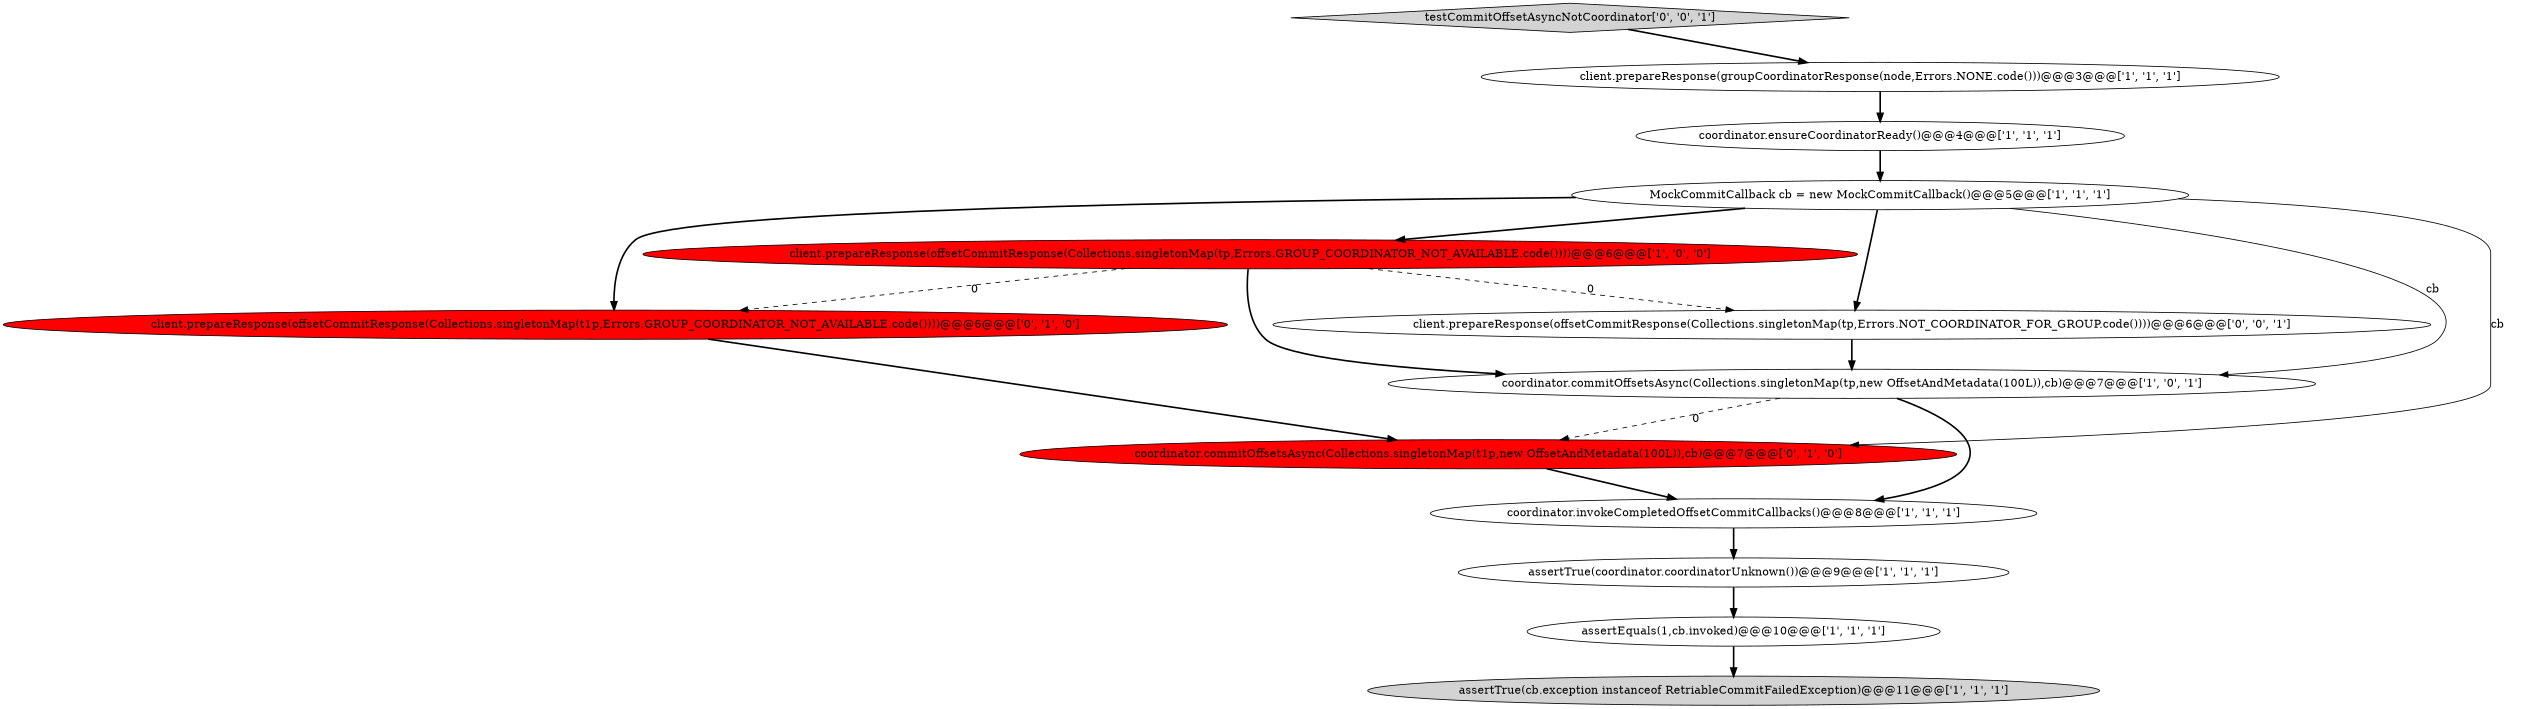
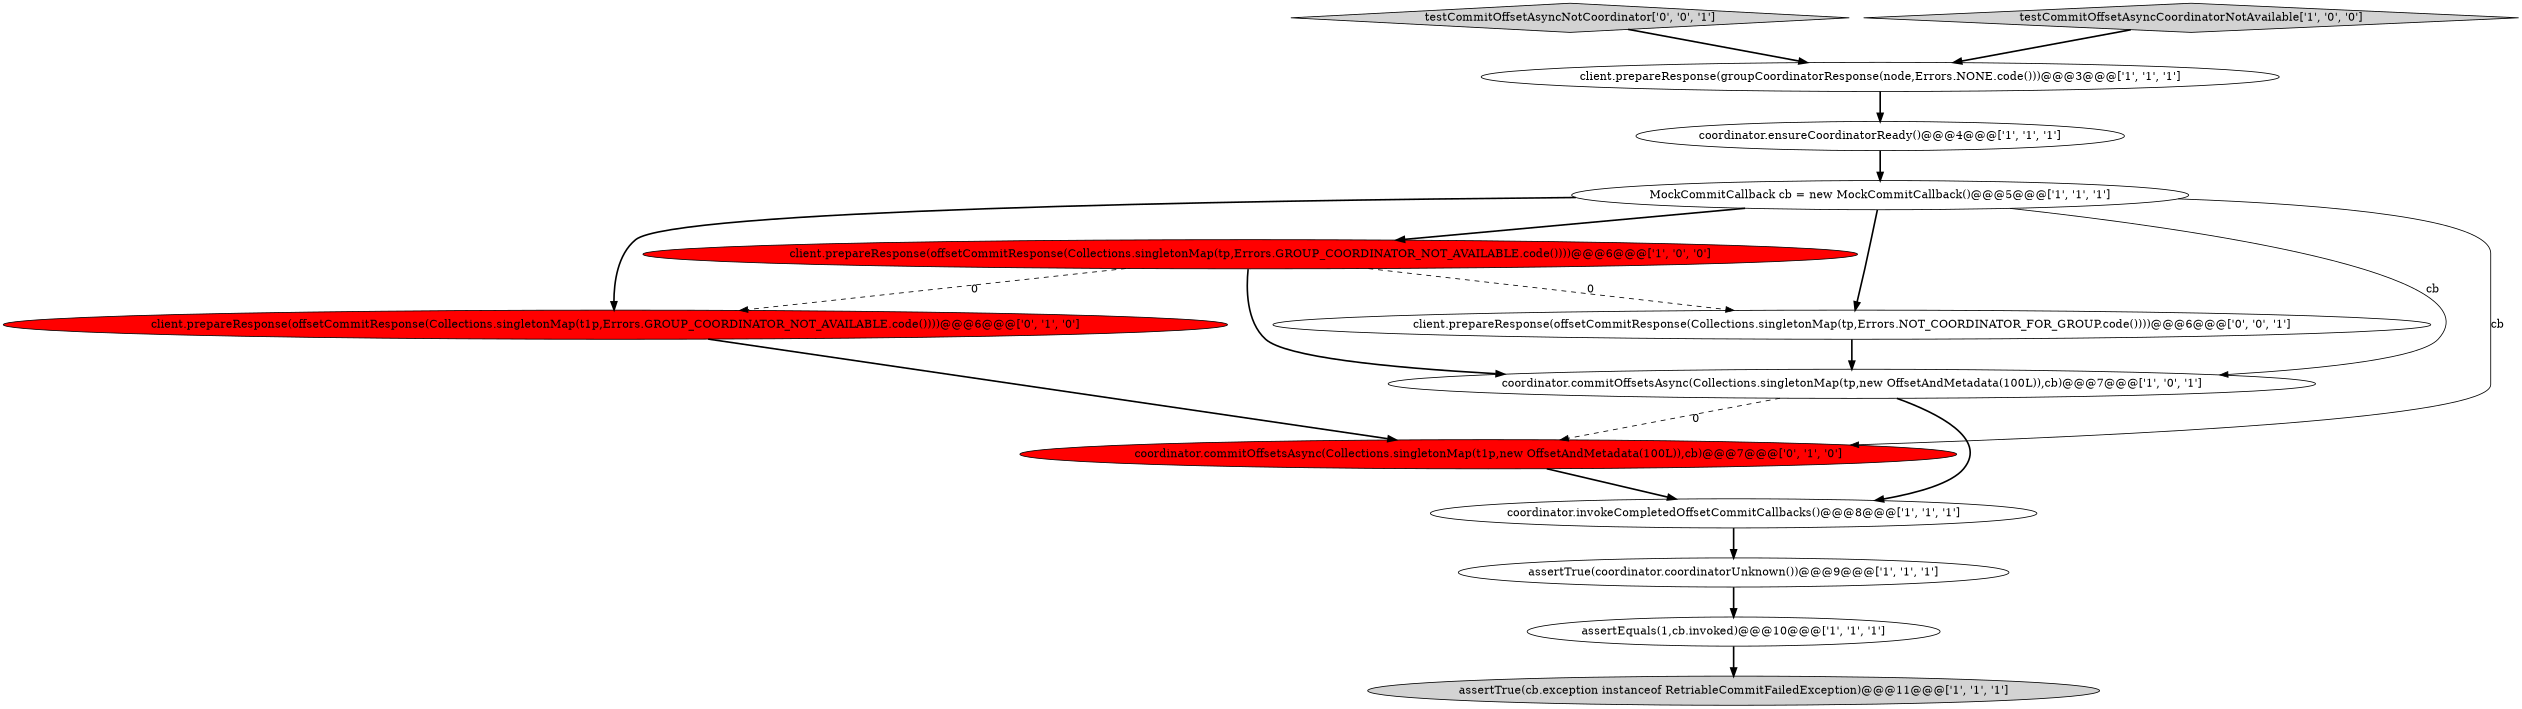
none -> (2191, 18)
